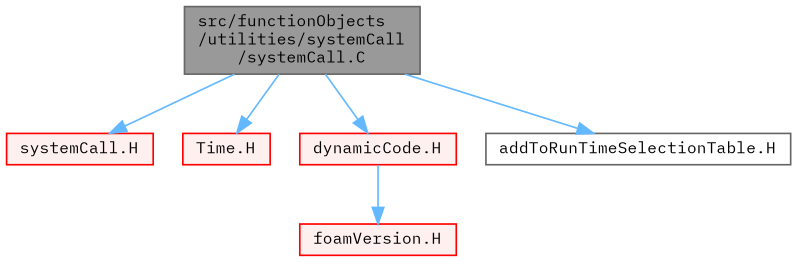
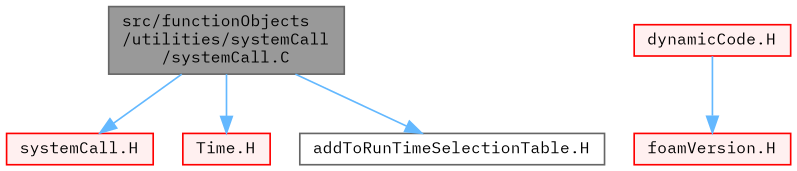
(342, 97) -> none
